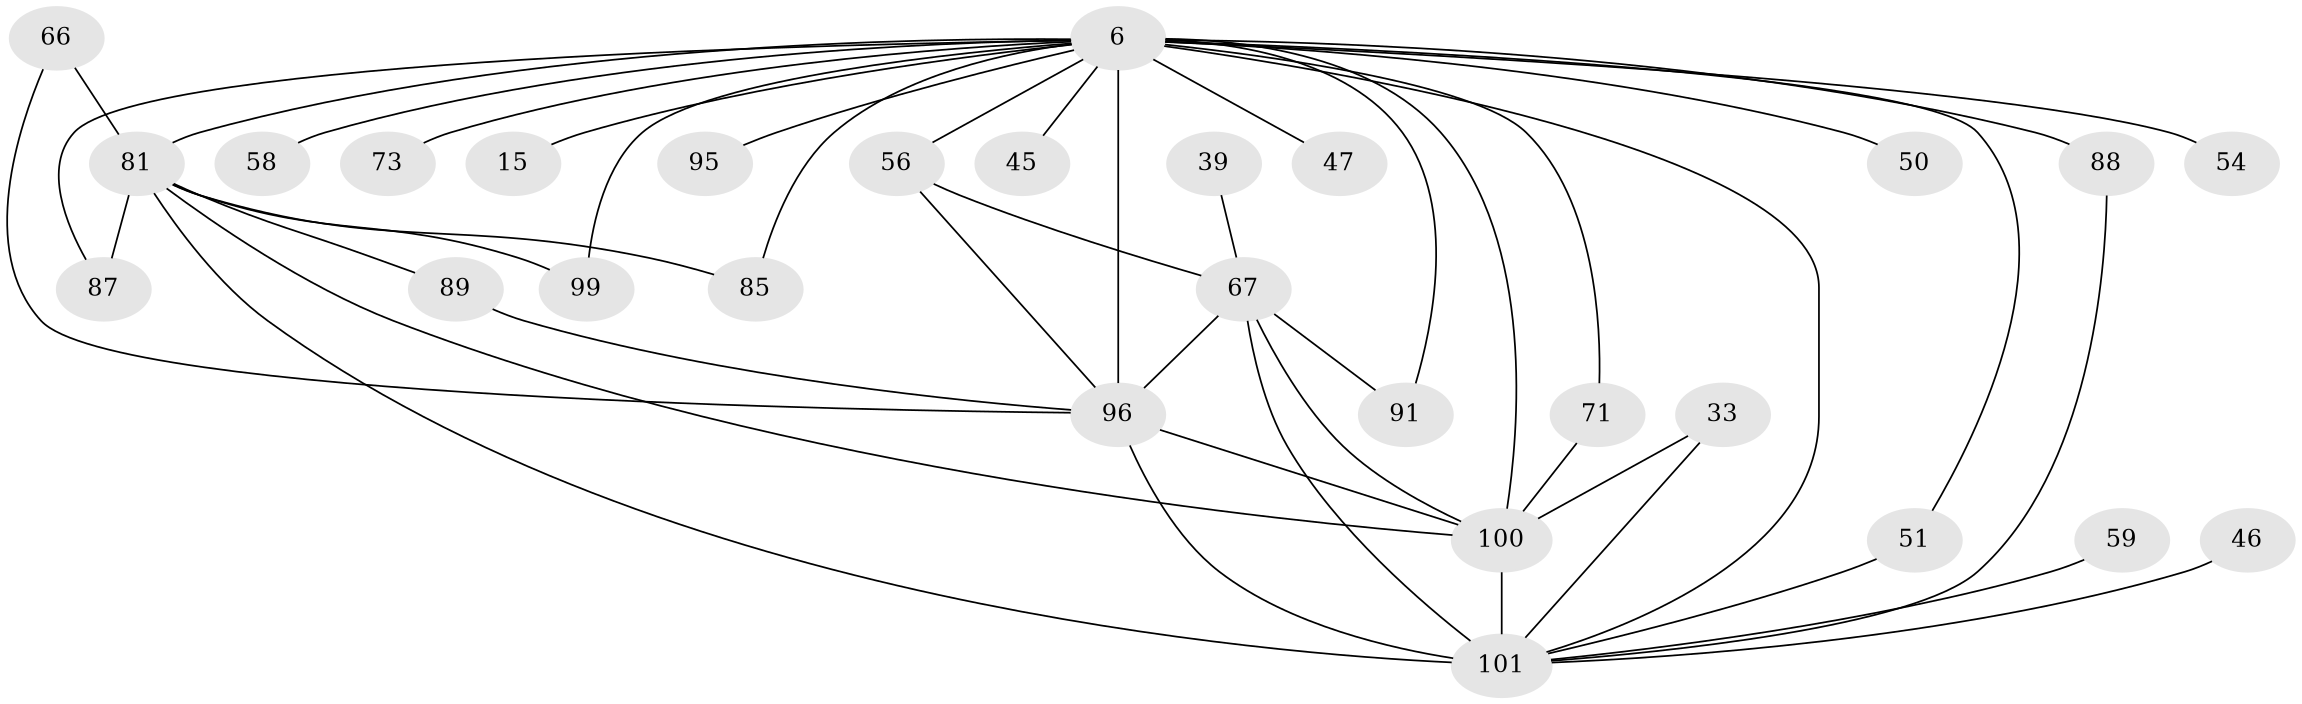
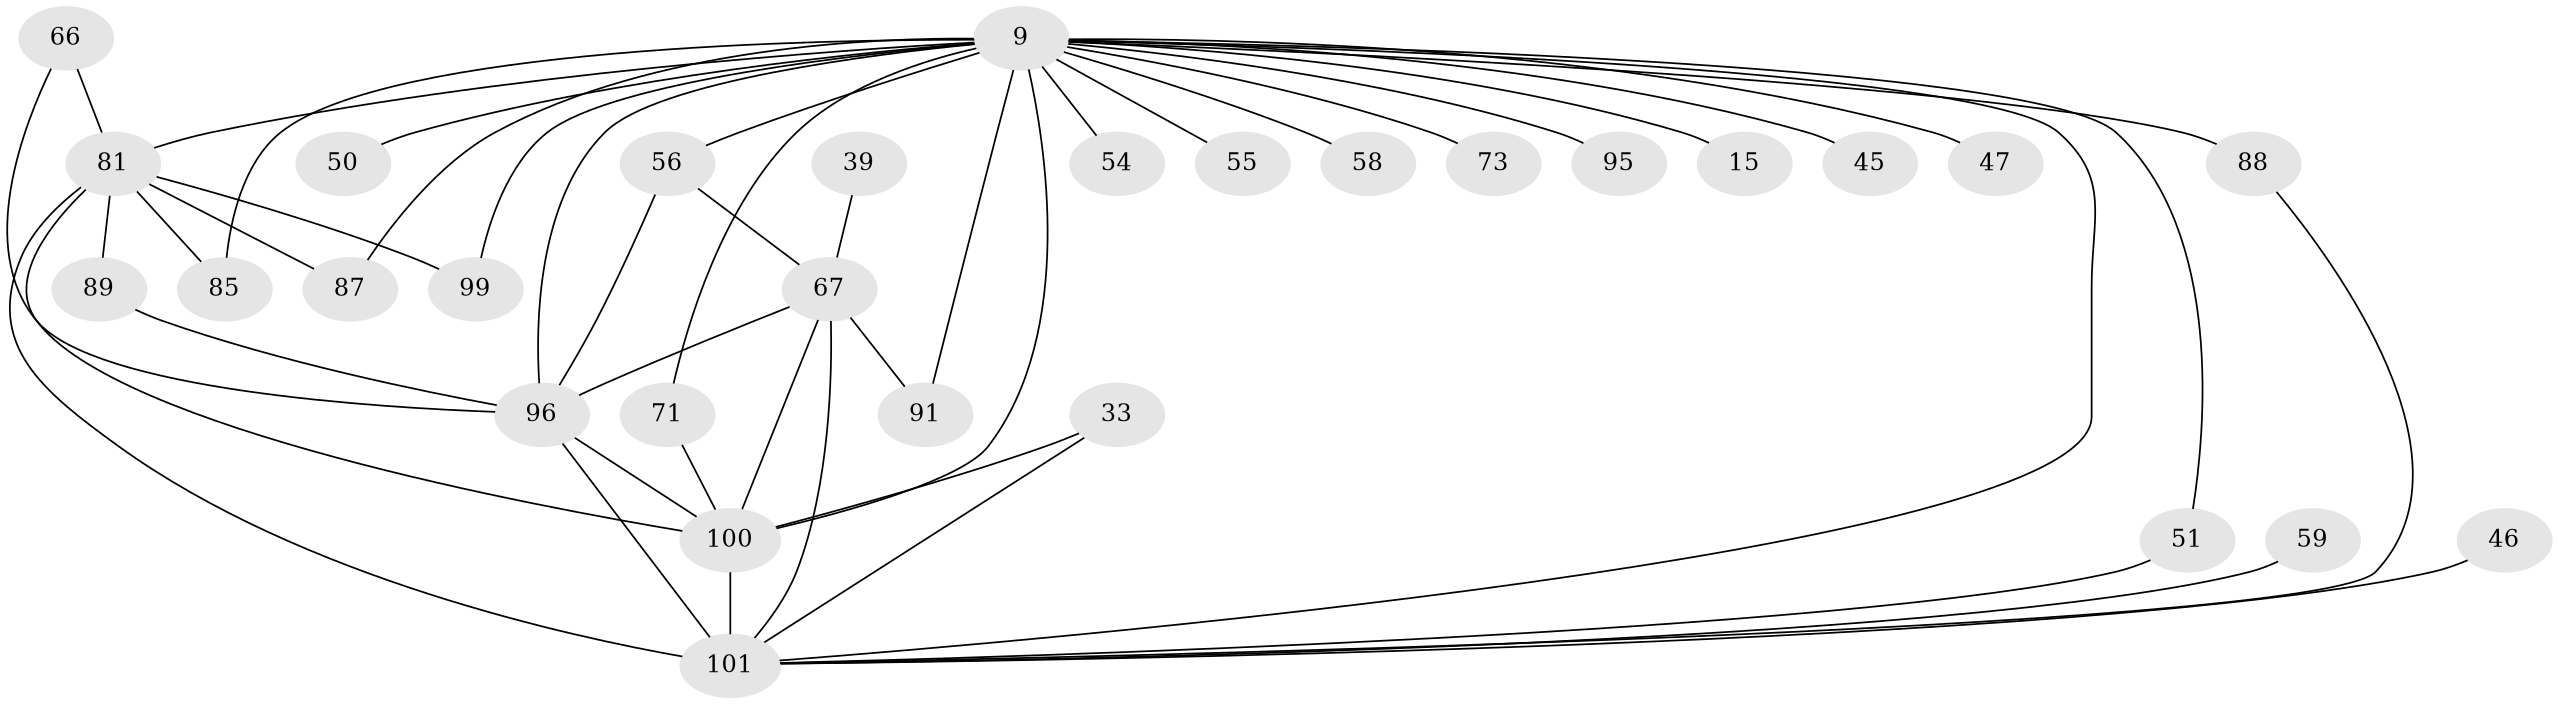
(1118, 38) -> (1021, 38)
none -> (1243, 164)
